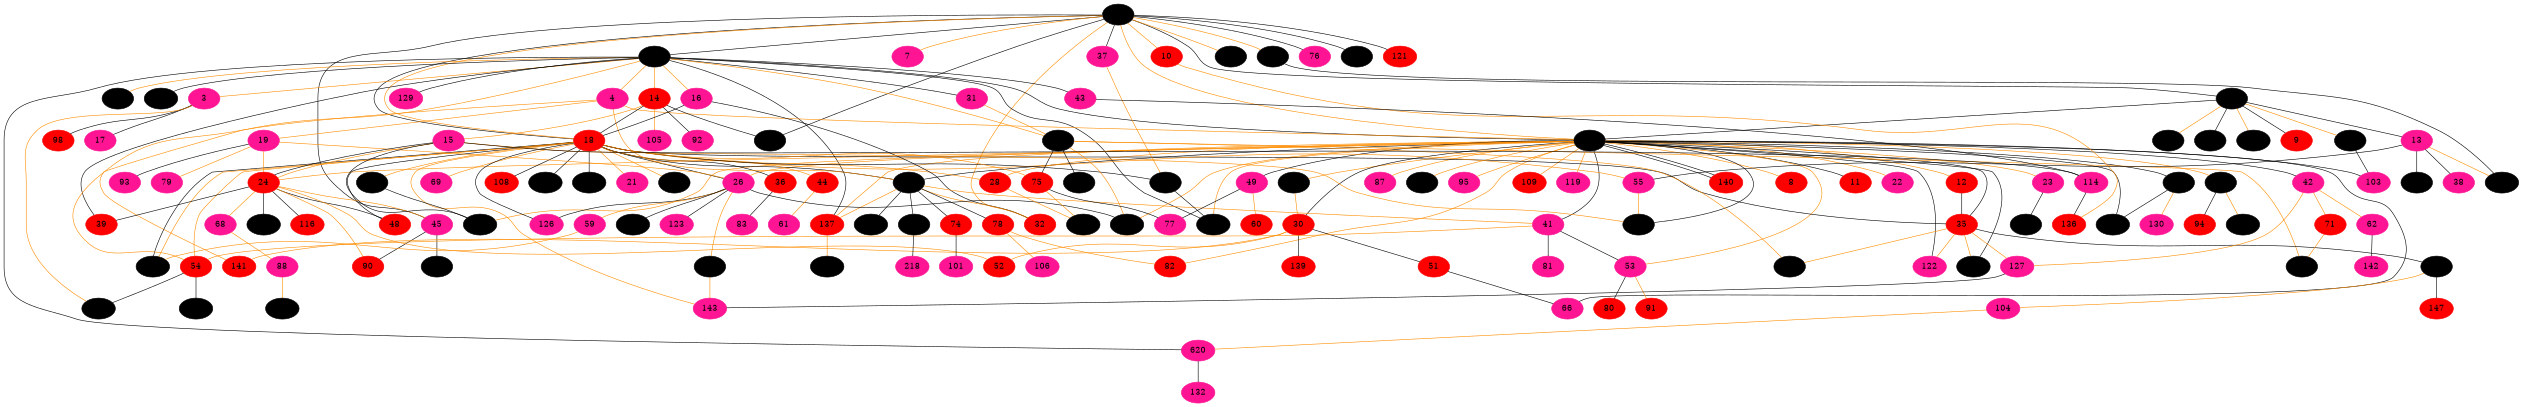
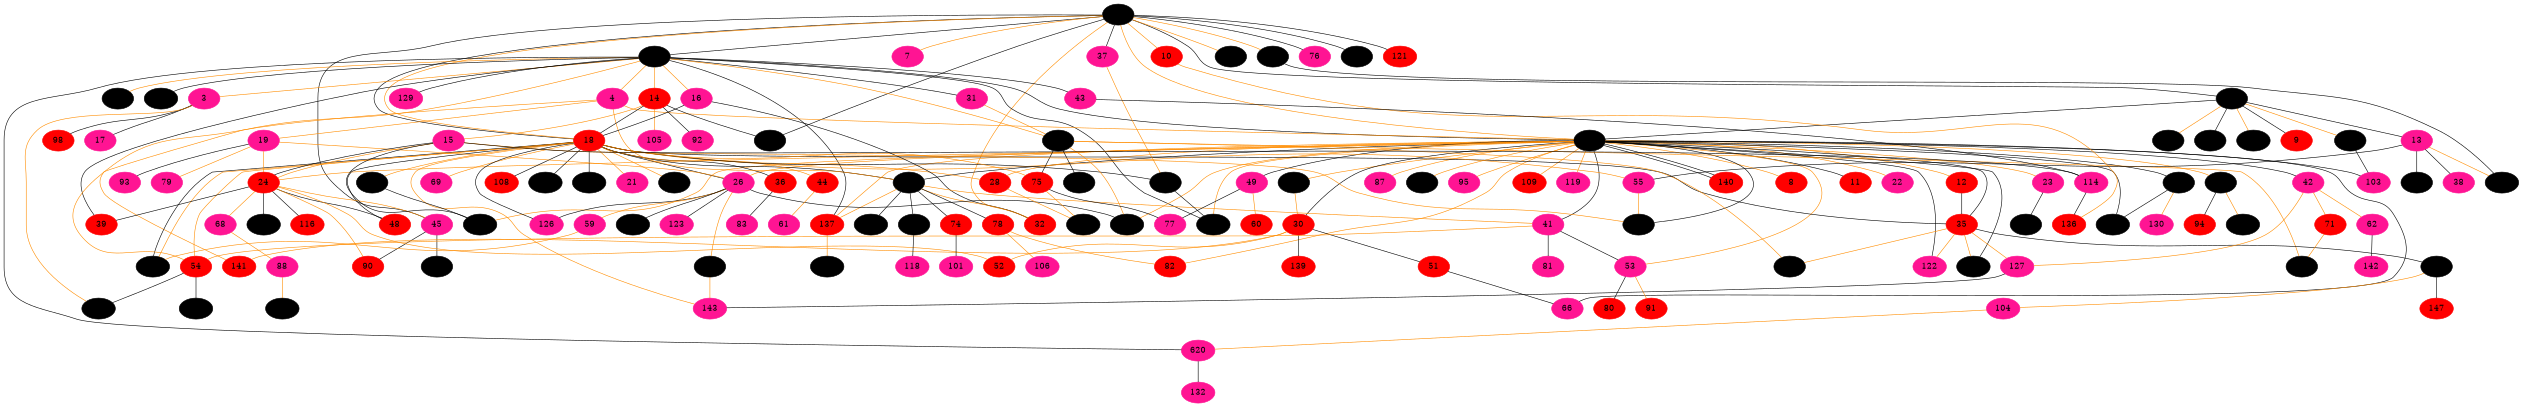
(912, 267) -> (912, 267)
